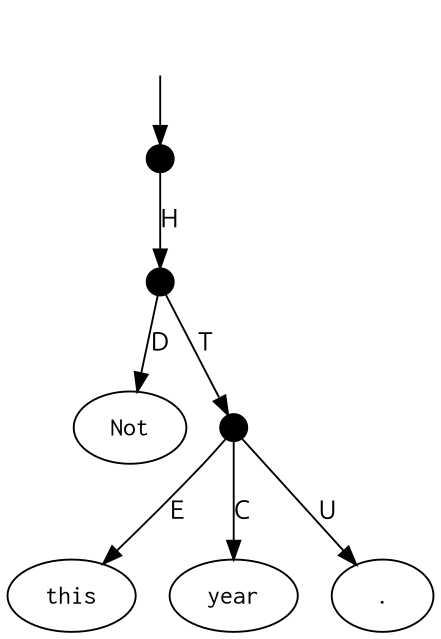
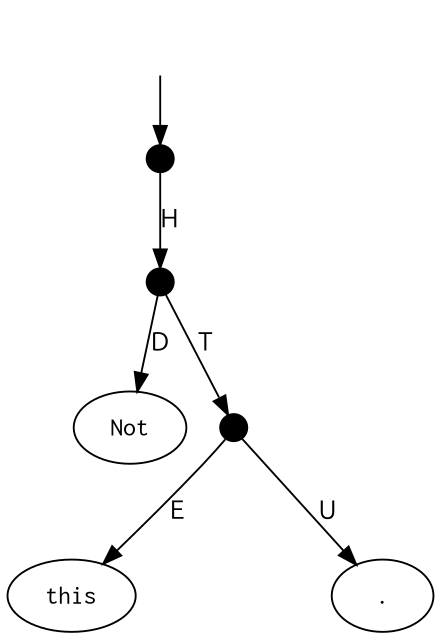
(234, 596) -> none
